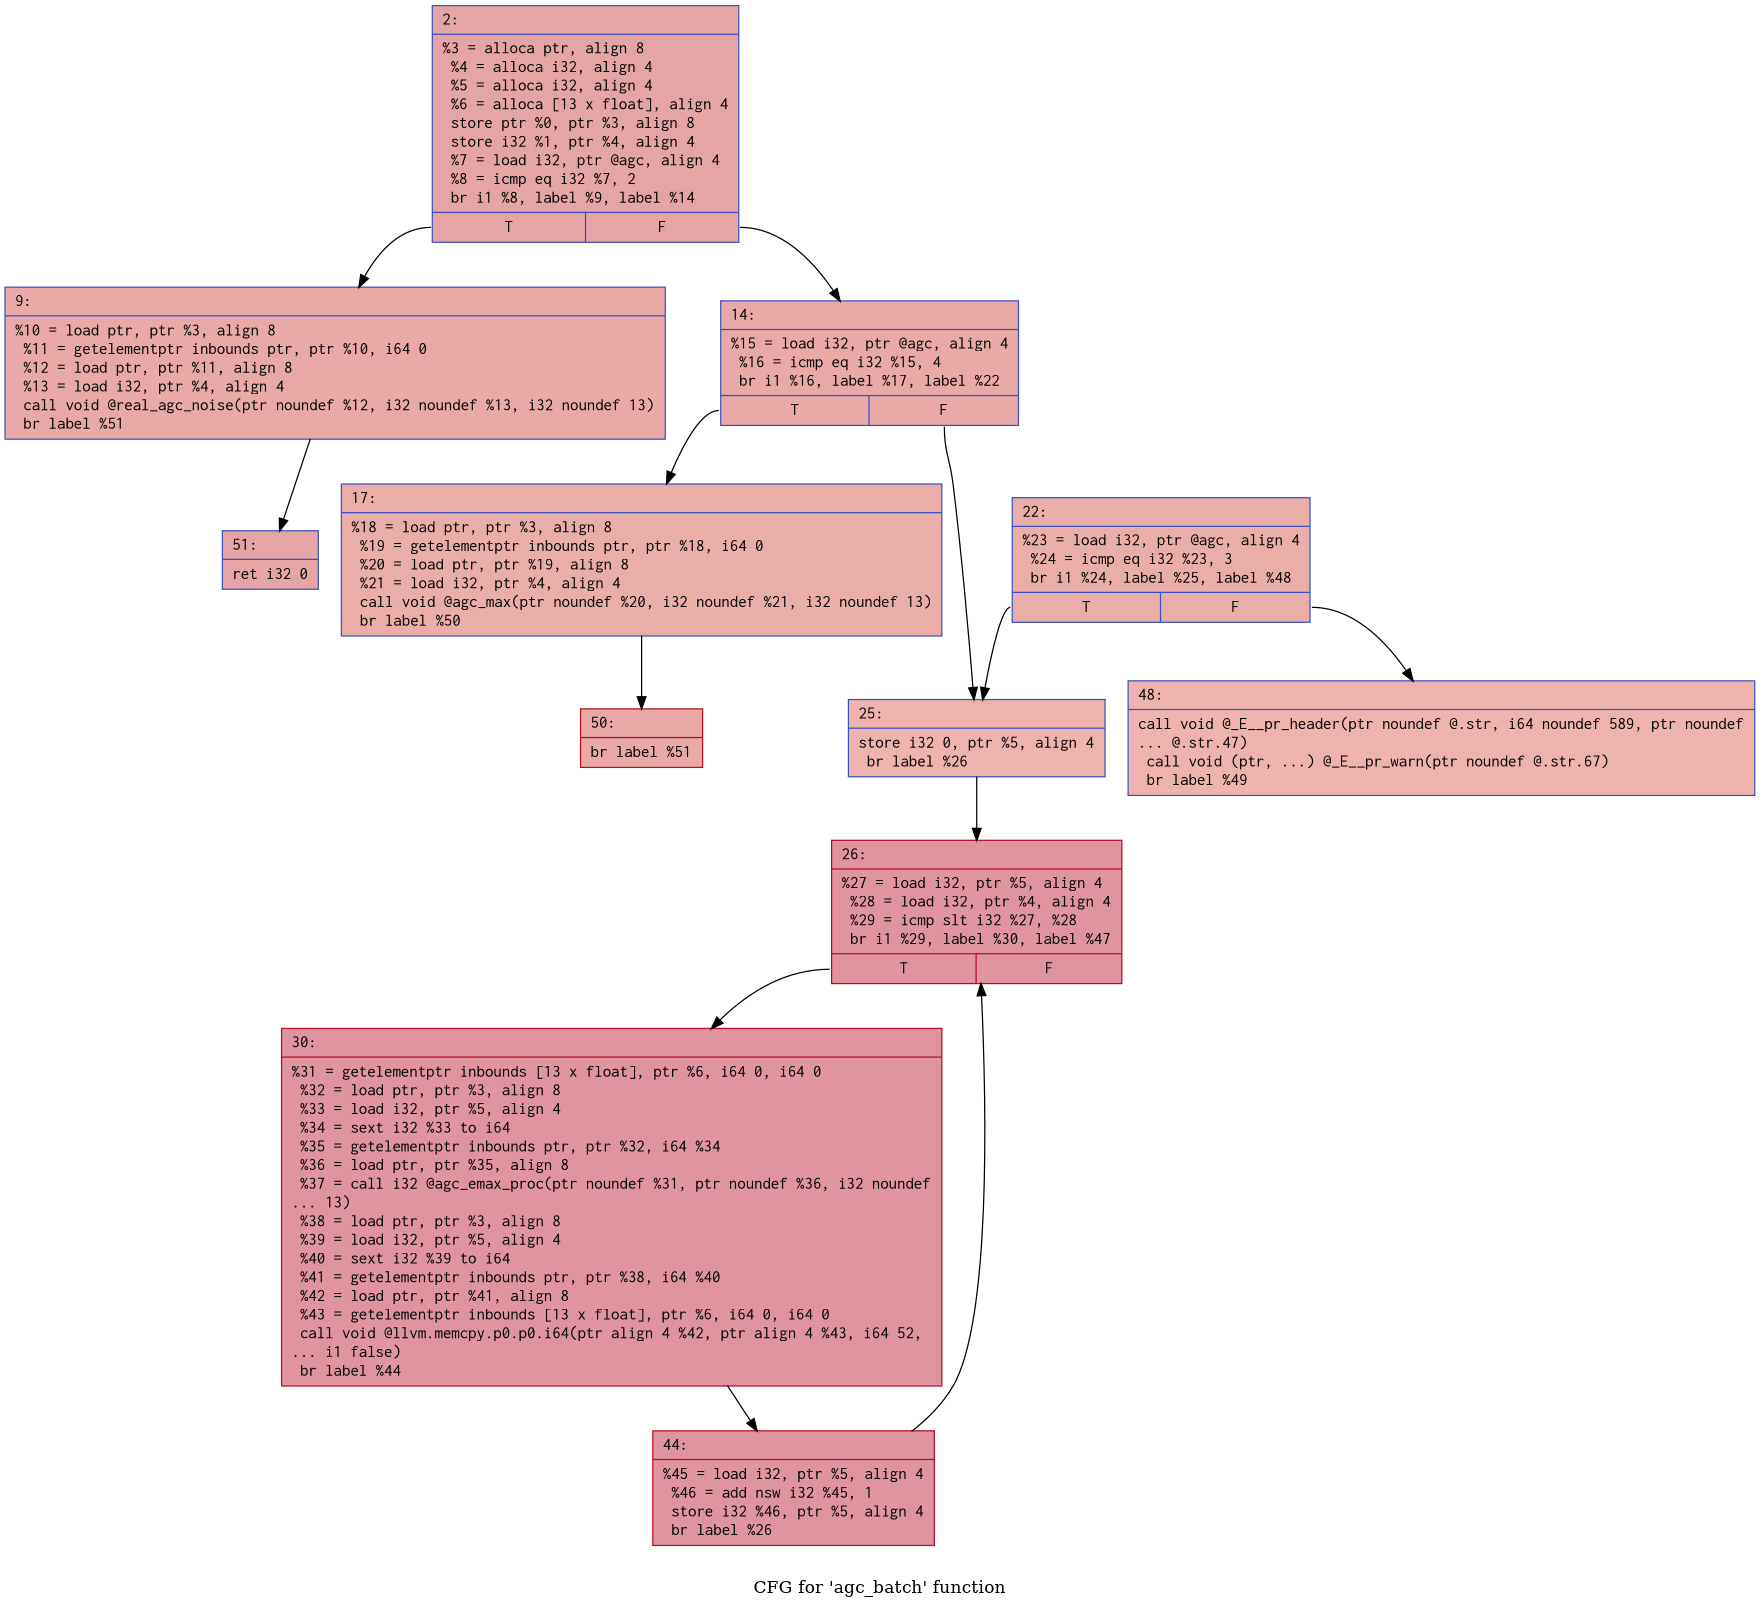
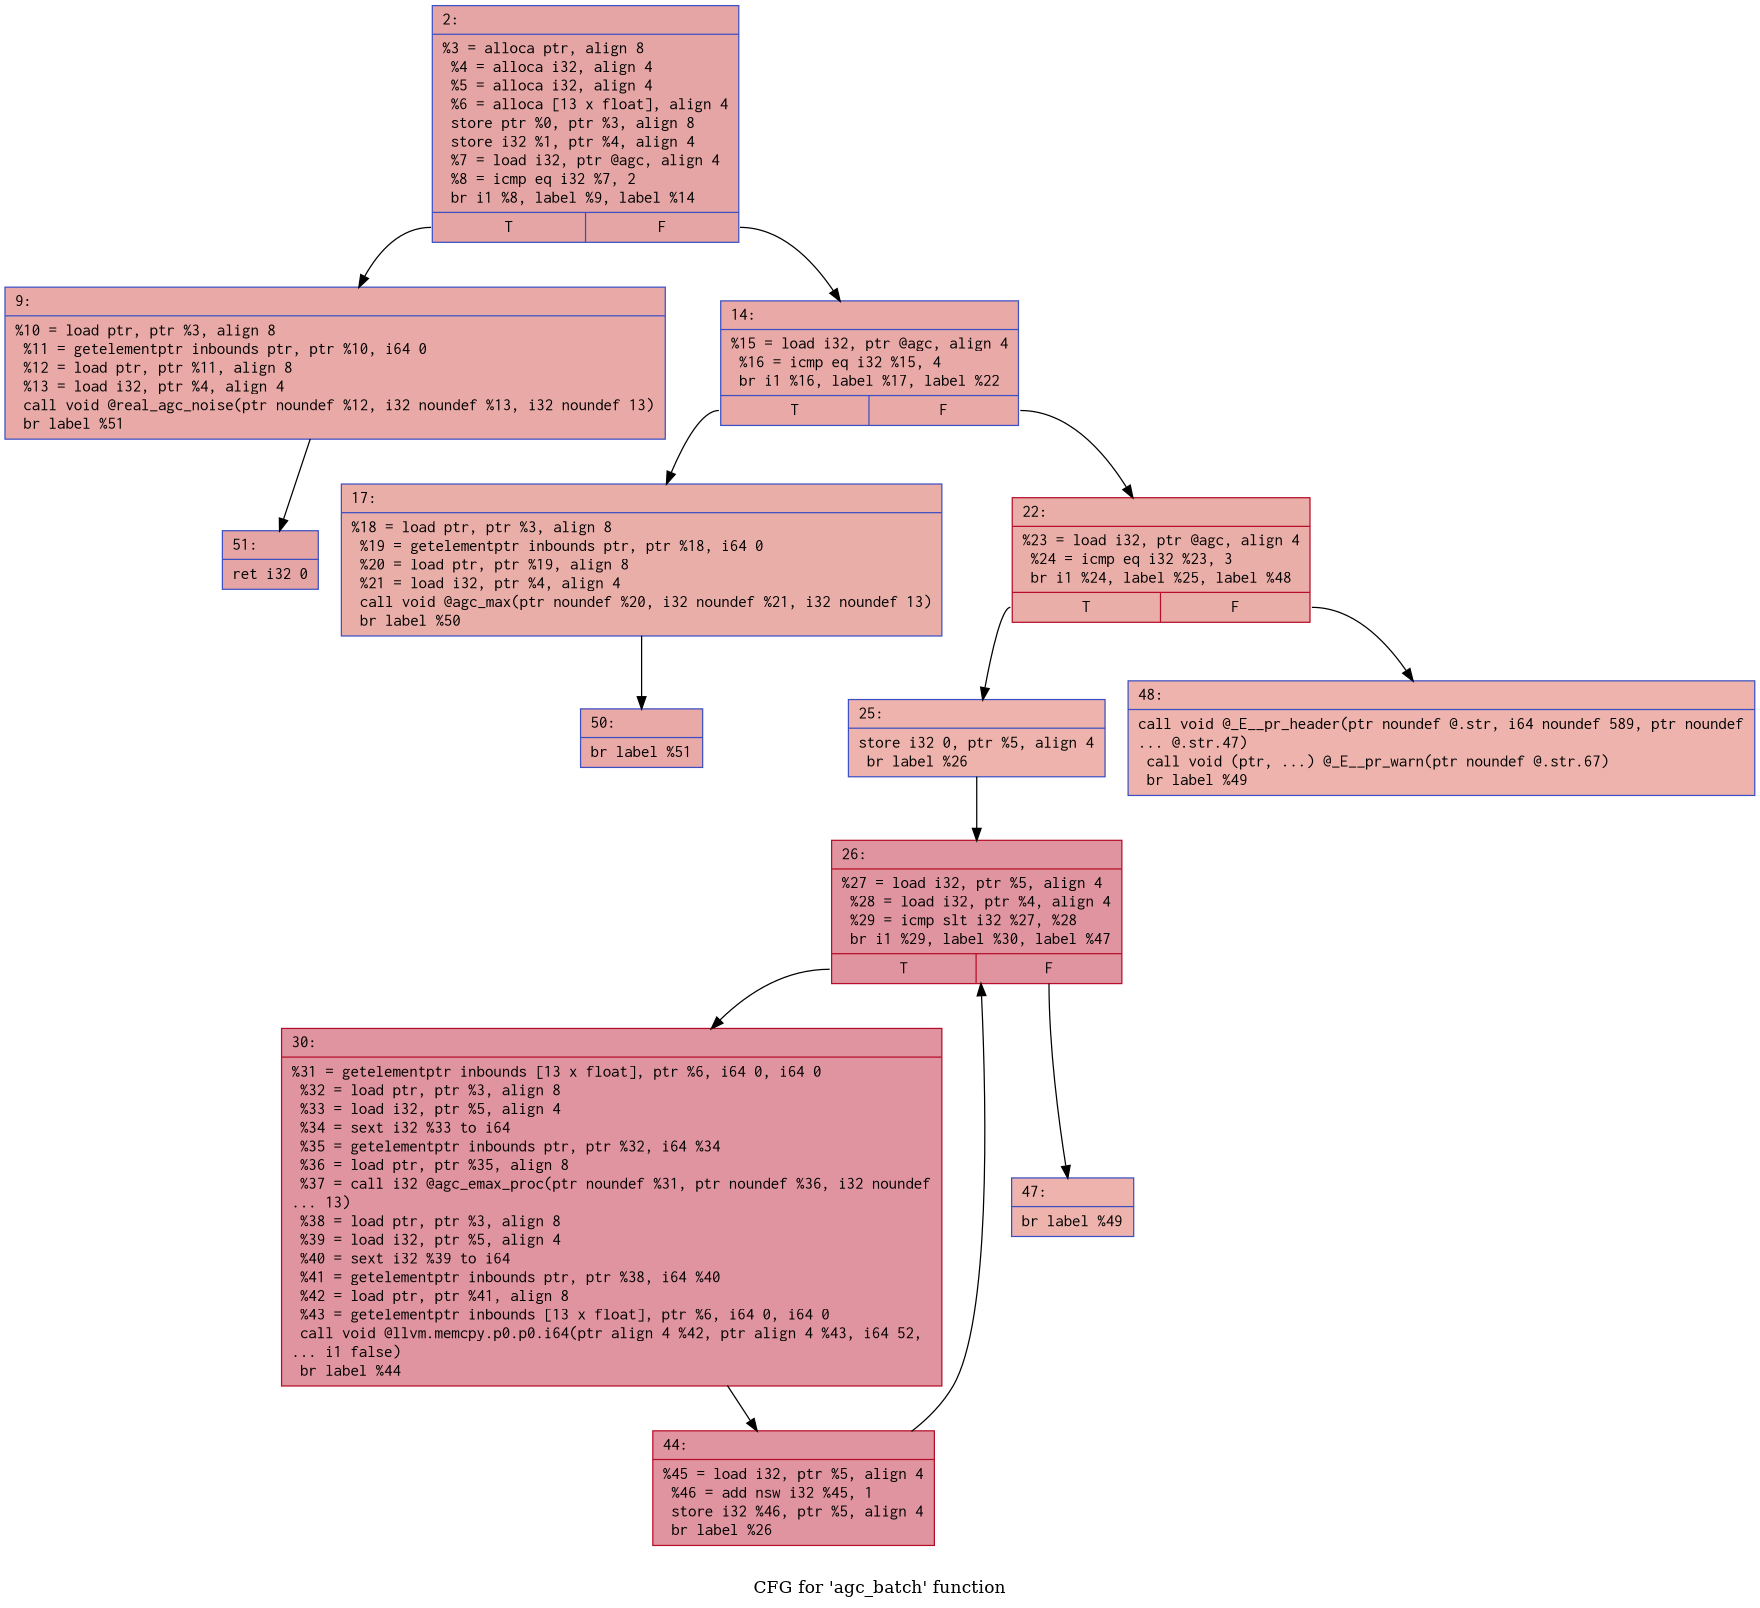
(961, 557) -> (1082, 435)
(1161, 560) -> (1161, 560)
(642, 738) -> (642, 738)
none -> (1073, 1207)
